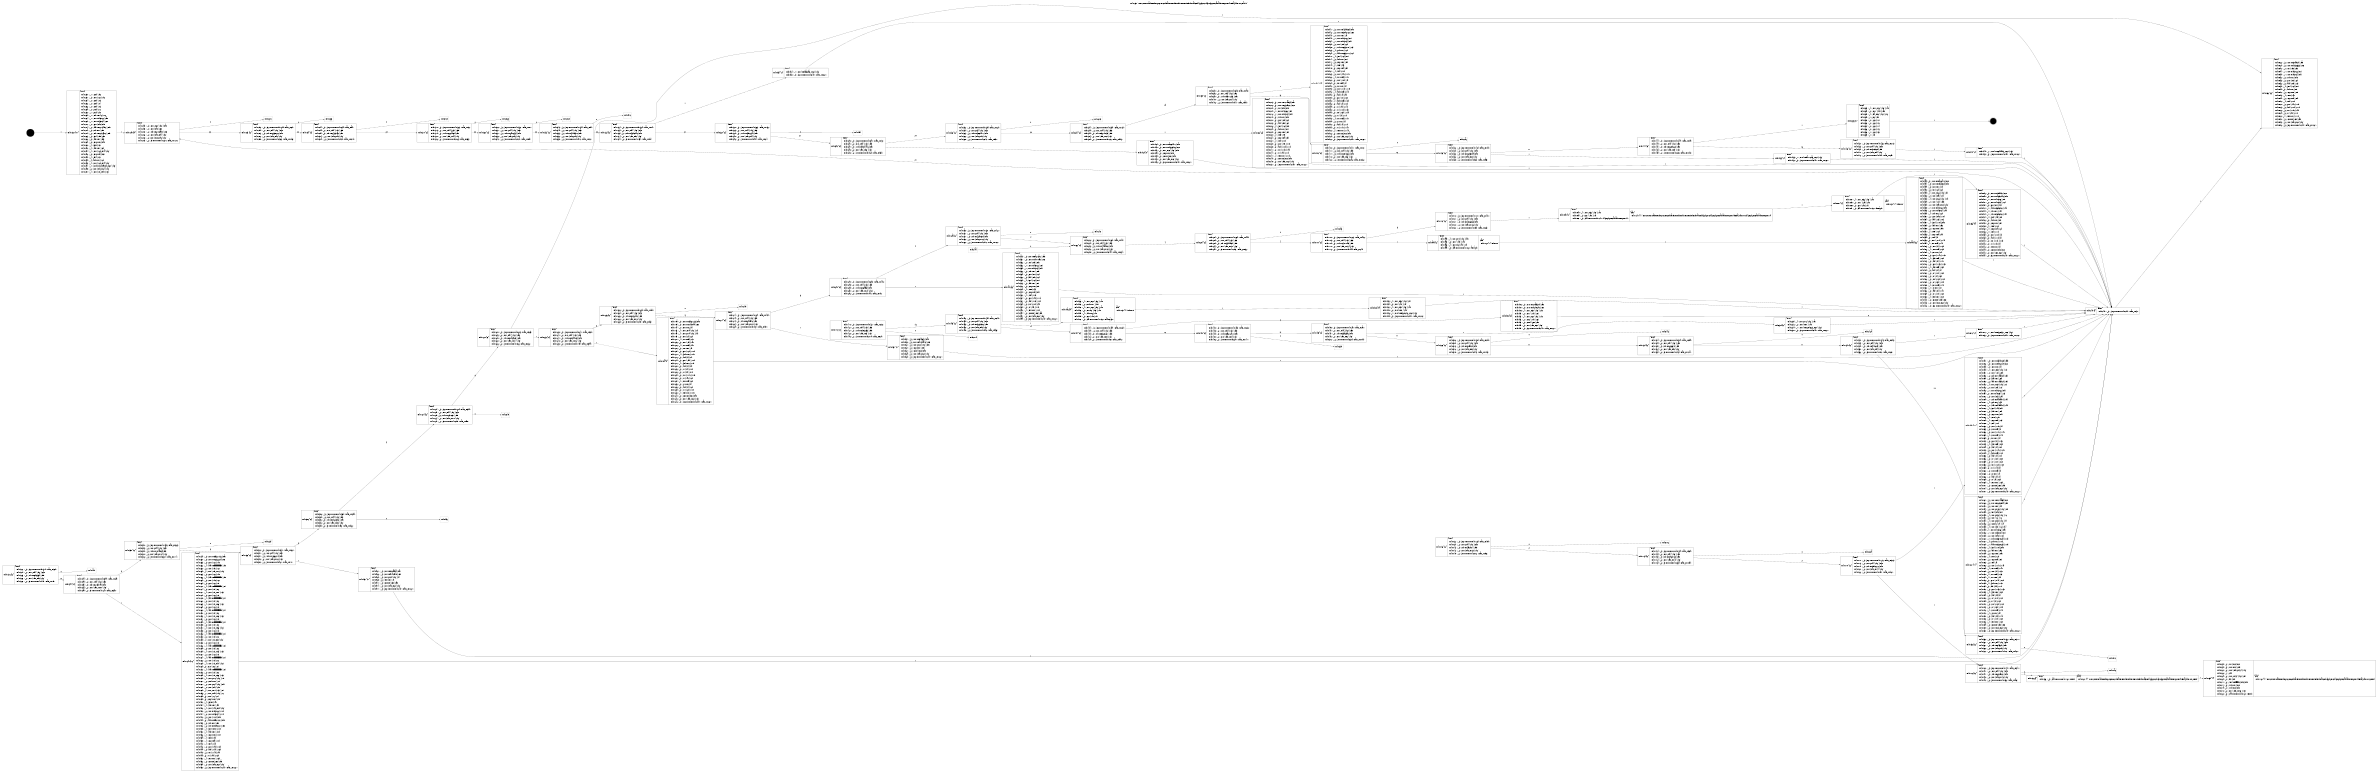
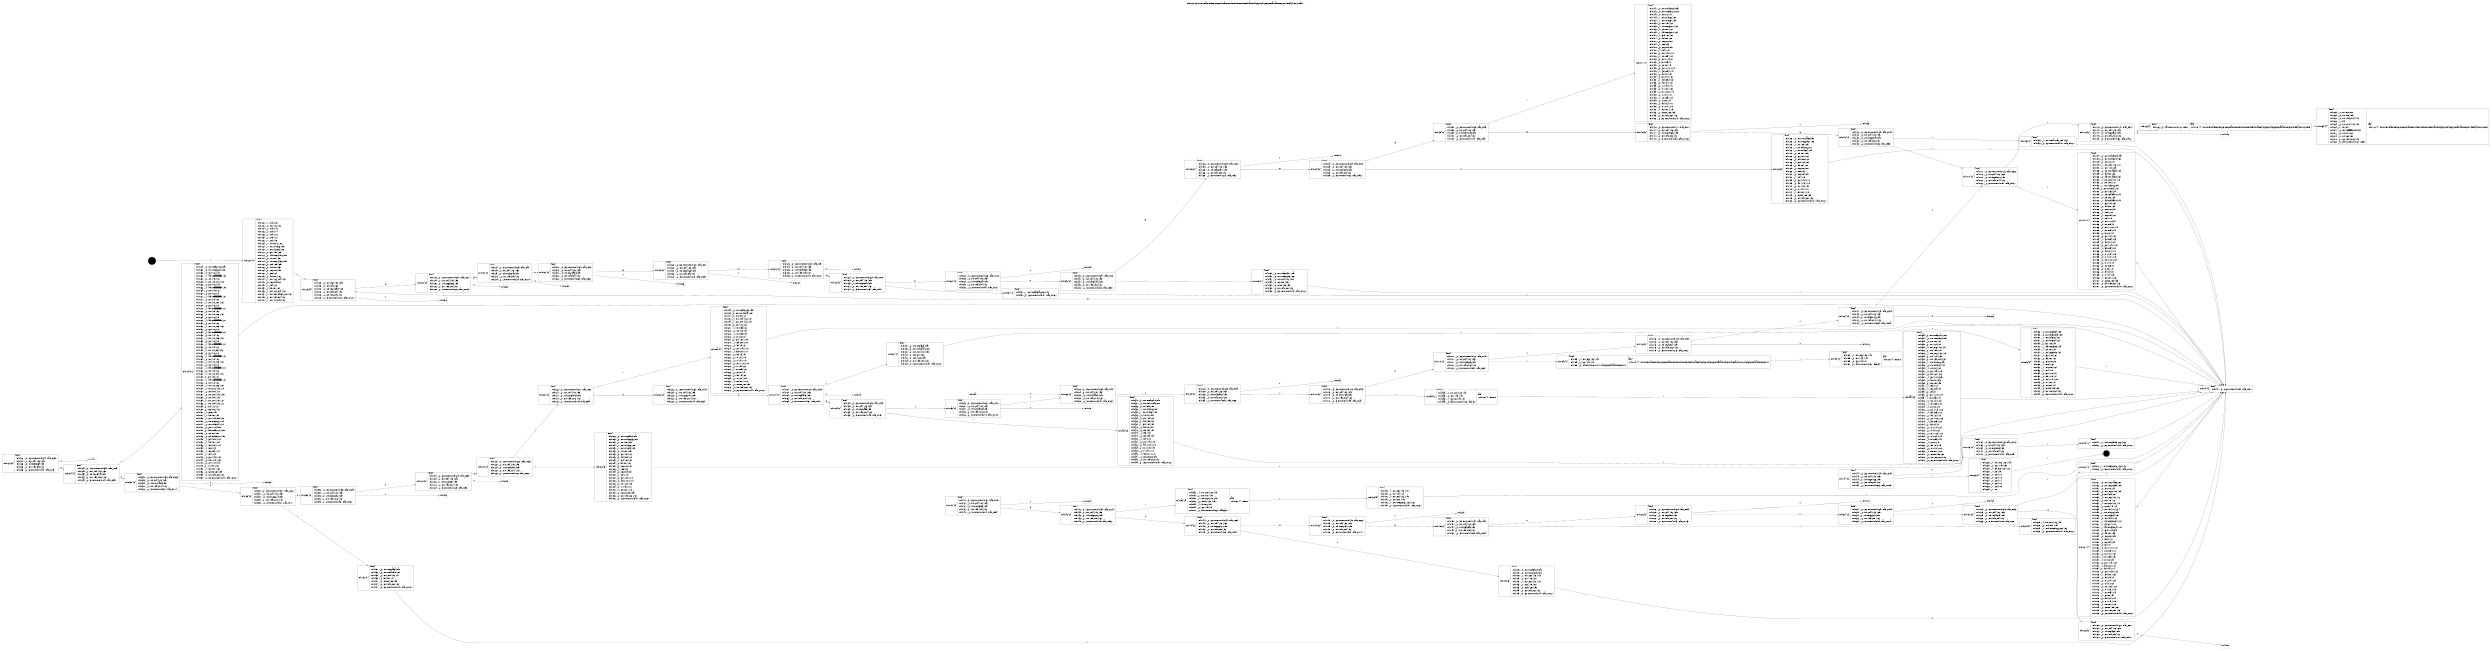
(1564, 150) -> (1928, 157)
(2188, 218) -> (1447, 467)
(696, 310) -> (838, 395)
none -> (1562, 353)
